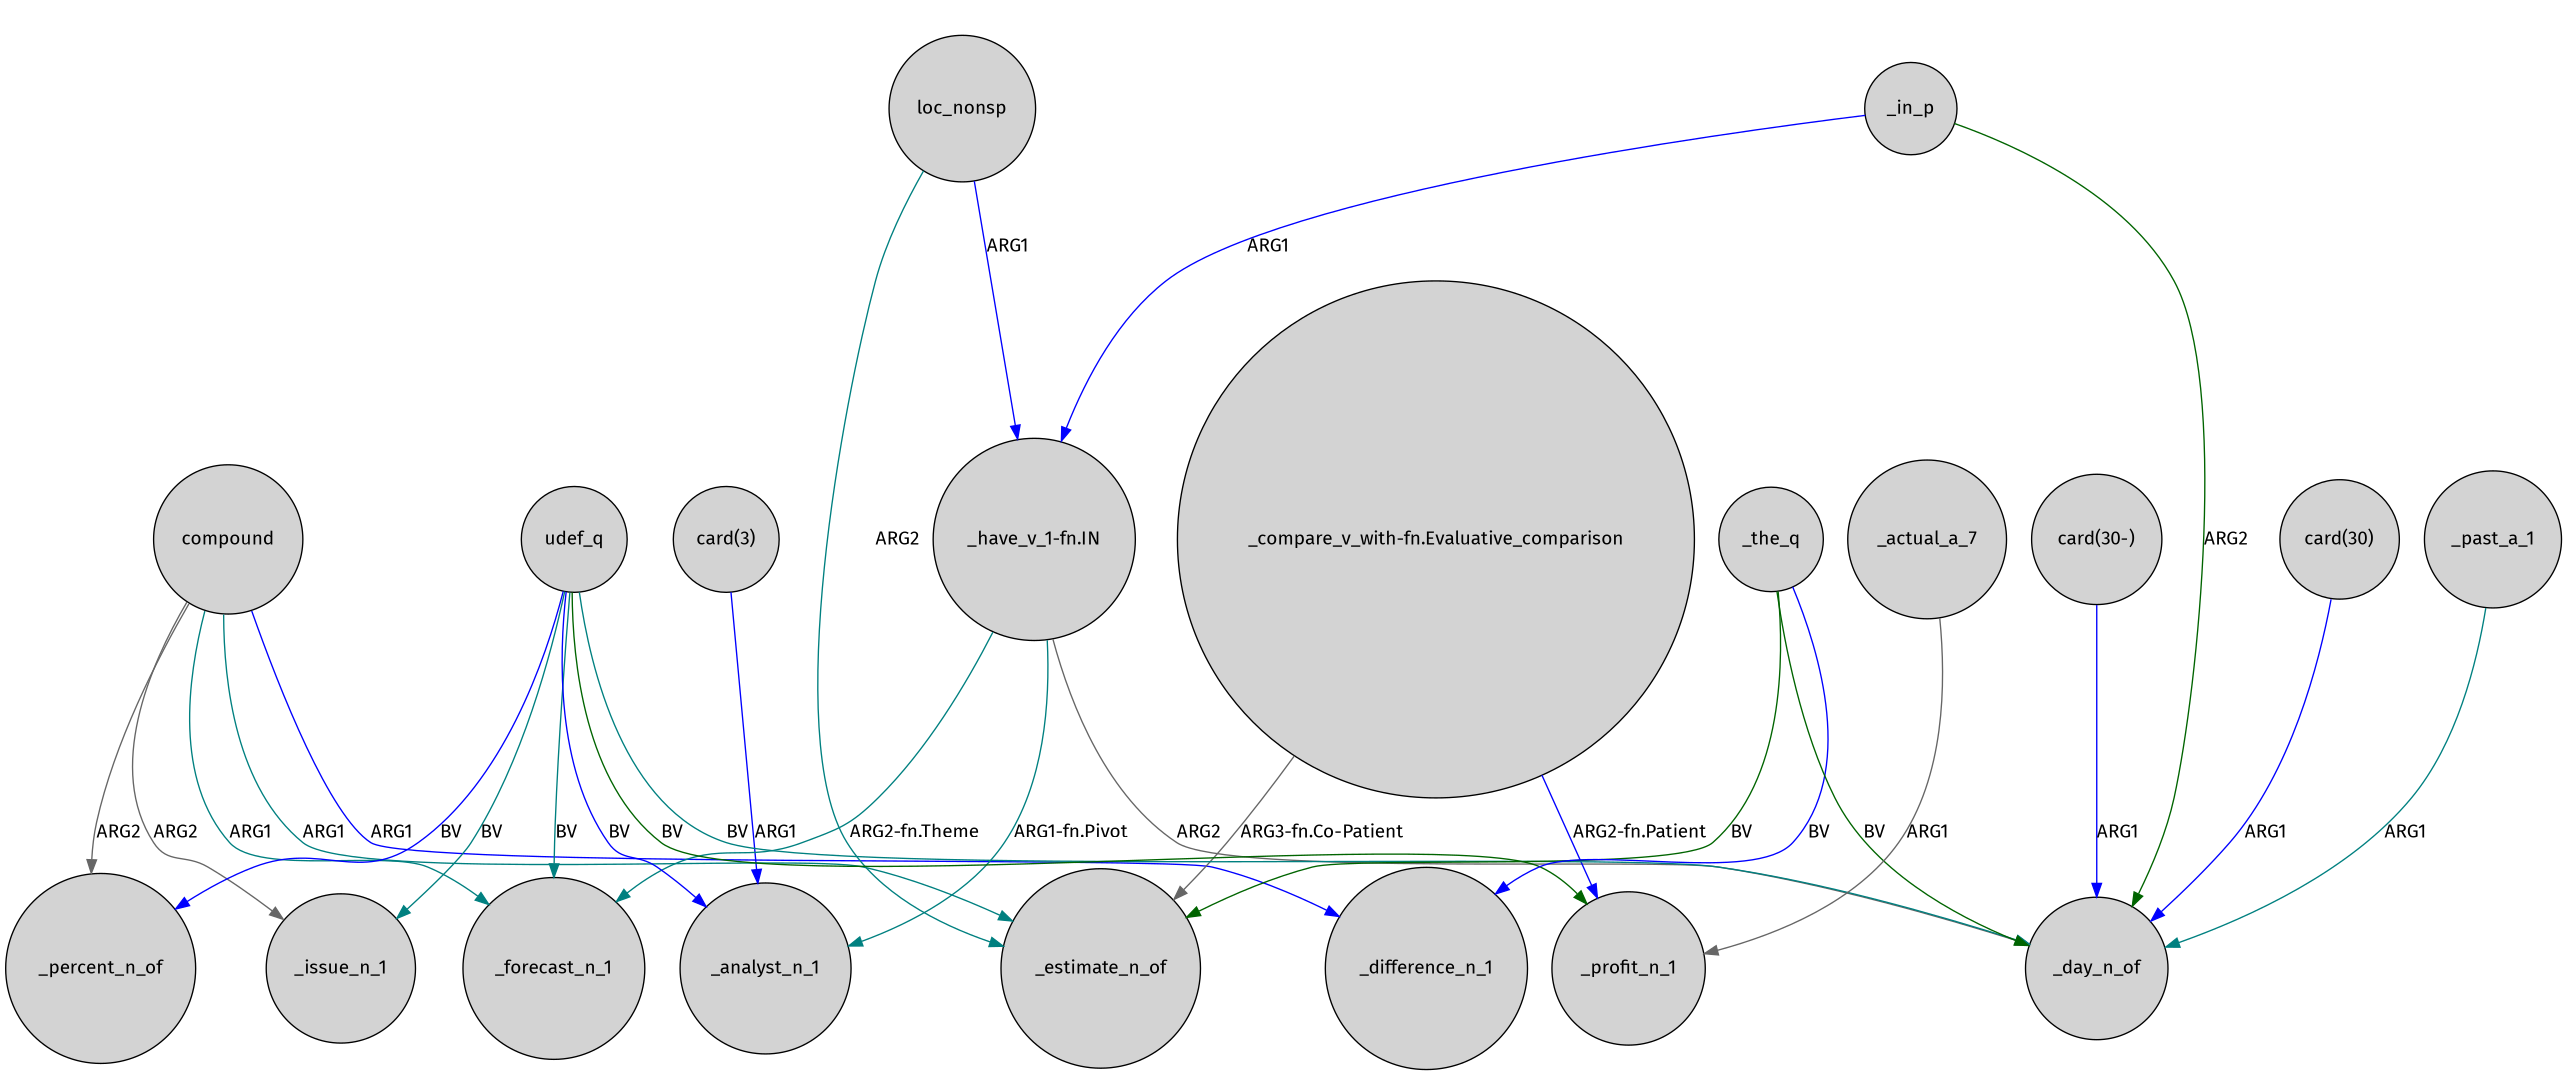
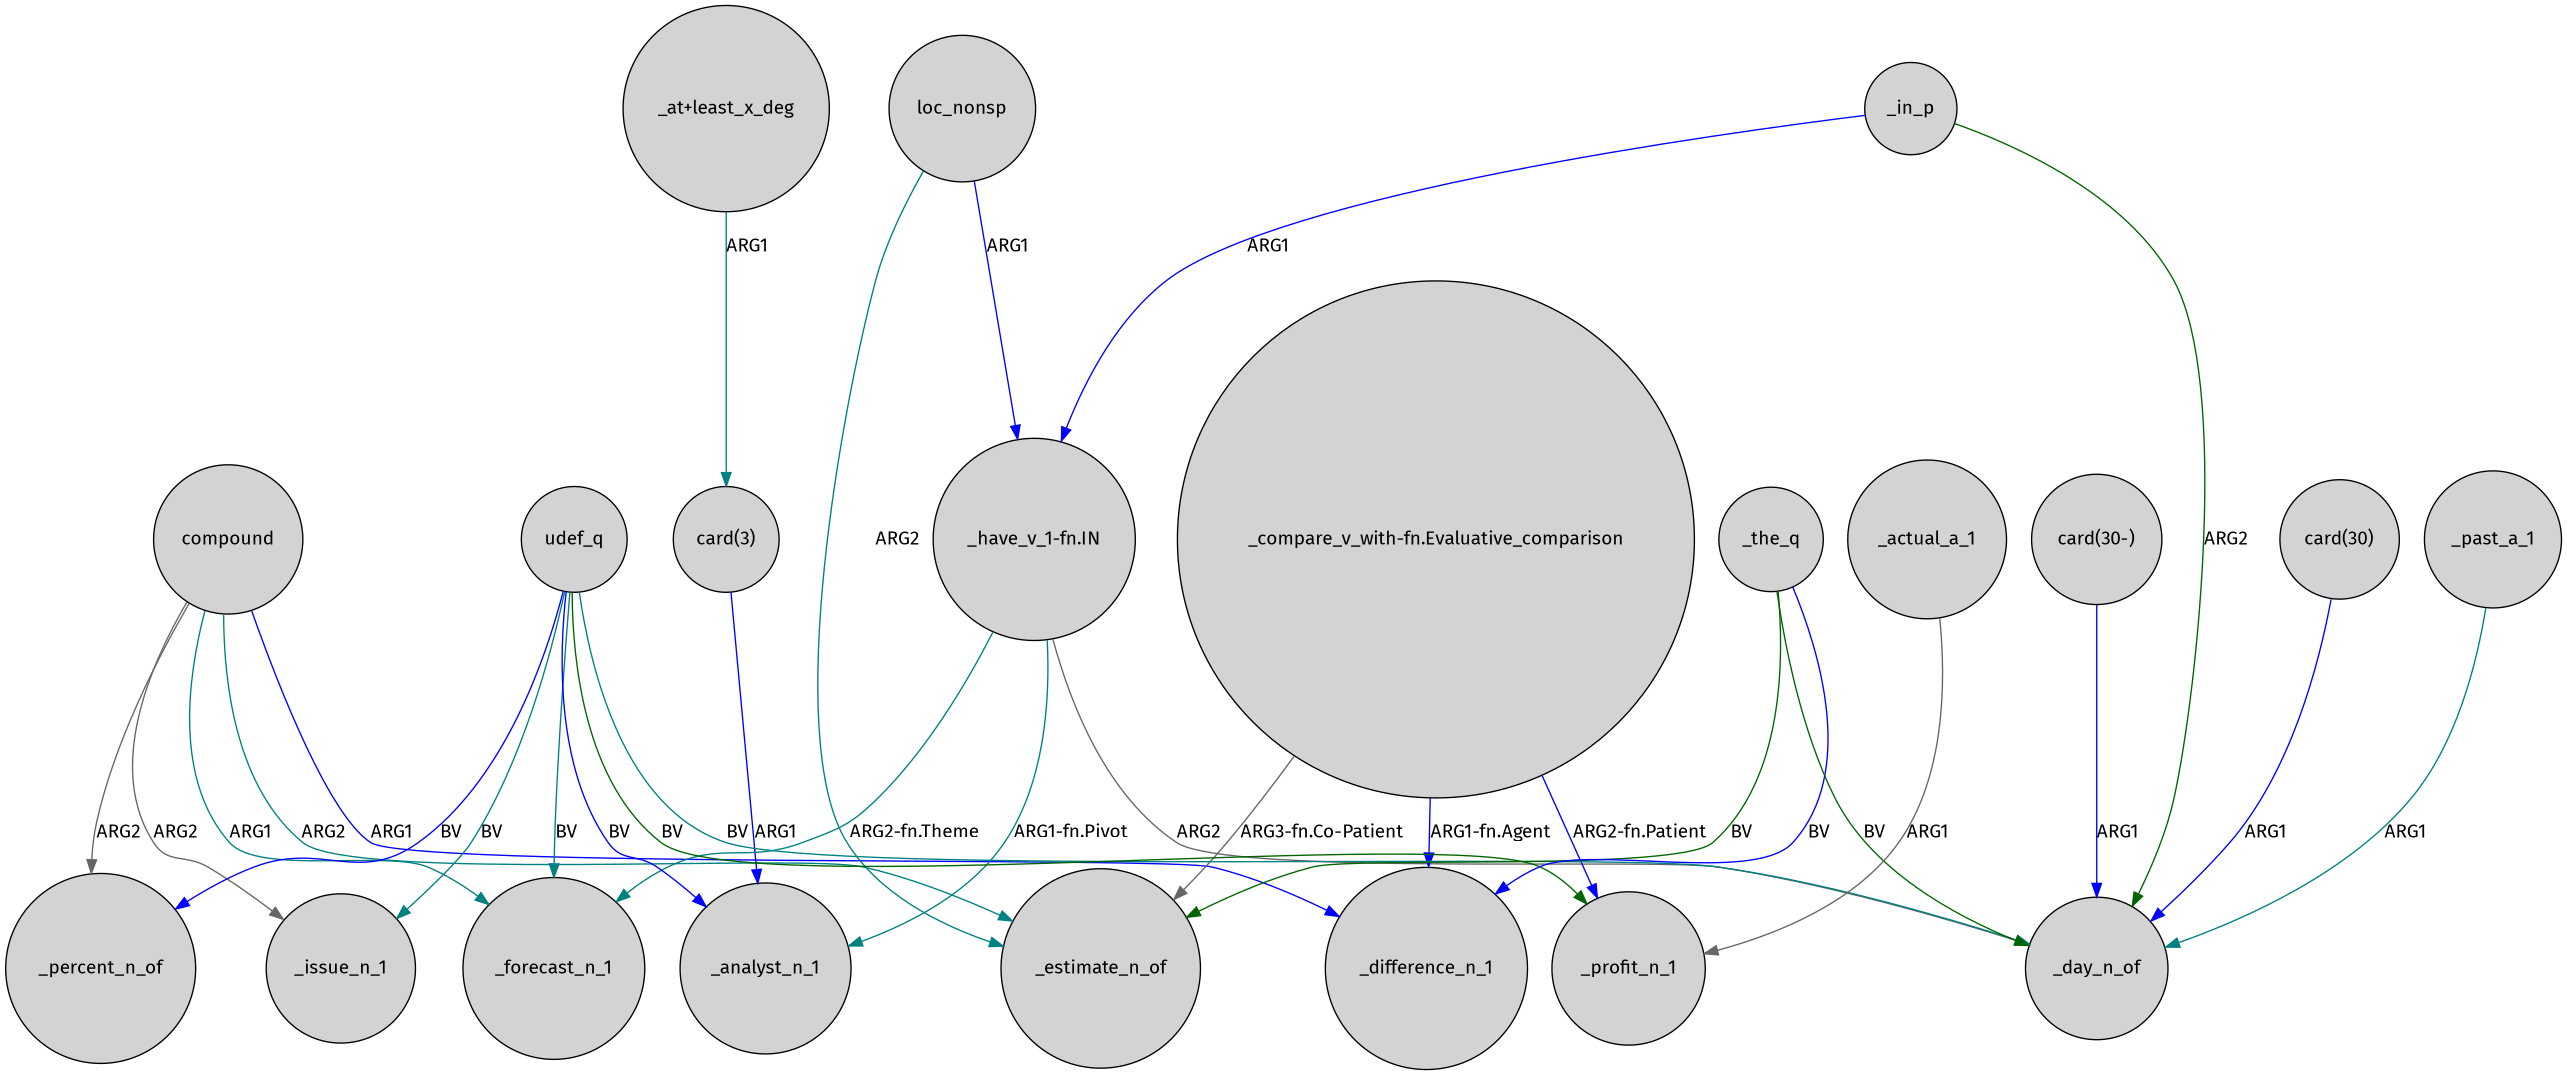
none -> (726, 109)
(1927, 539) -> (1927, 539)
none -> (1430, 825)
(324, 832) -> (324, 832)
